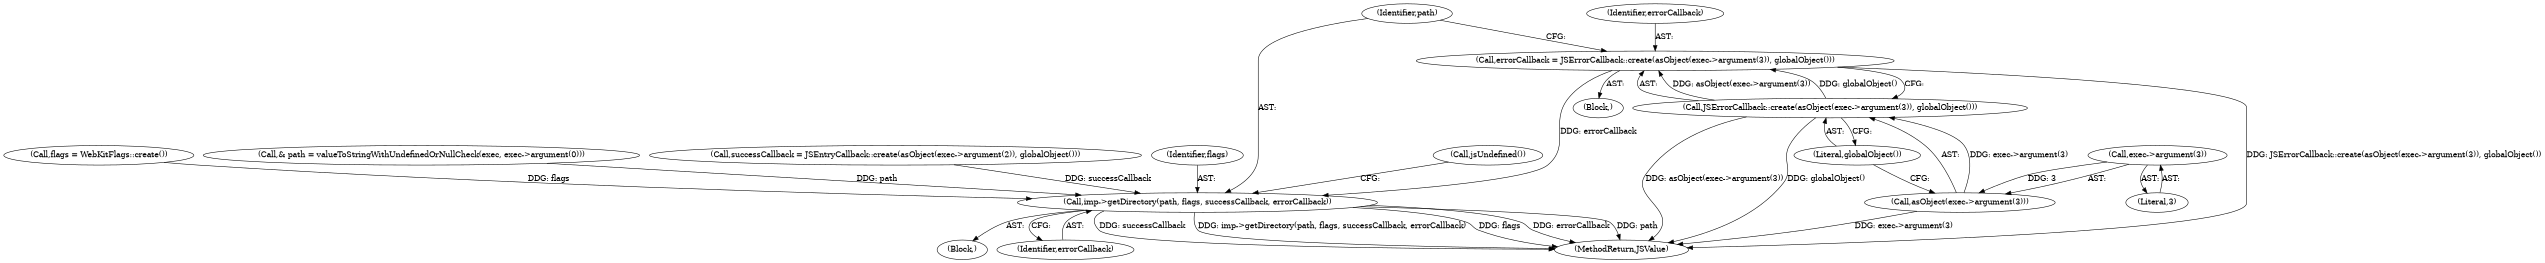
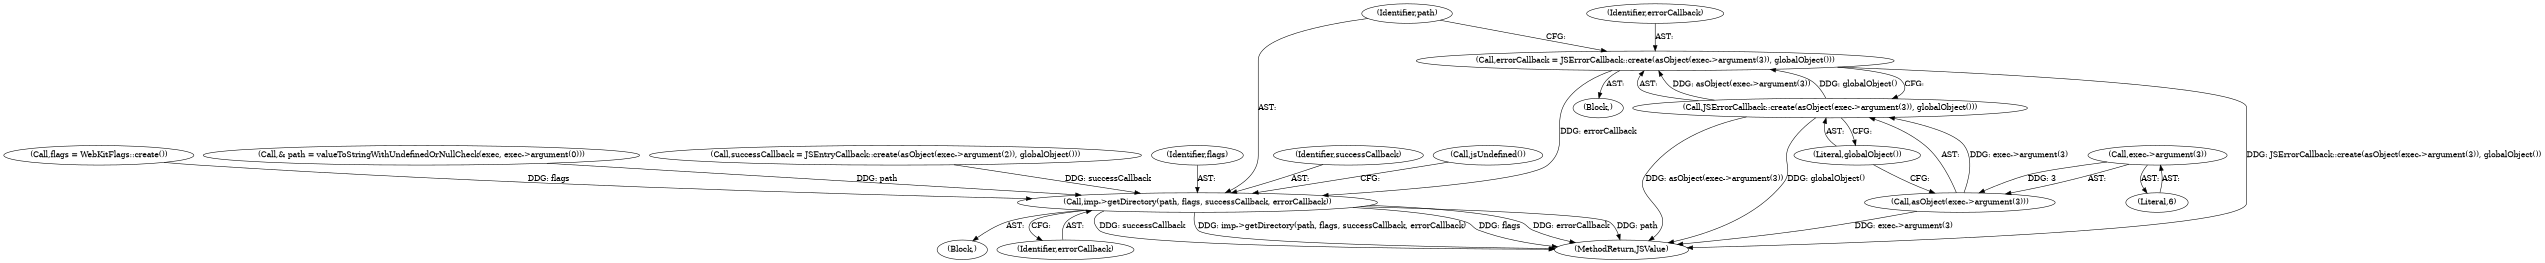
none -> (1348, 155)
(2157, 203) -> (2157, 203)
